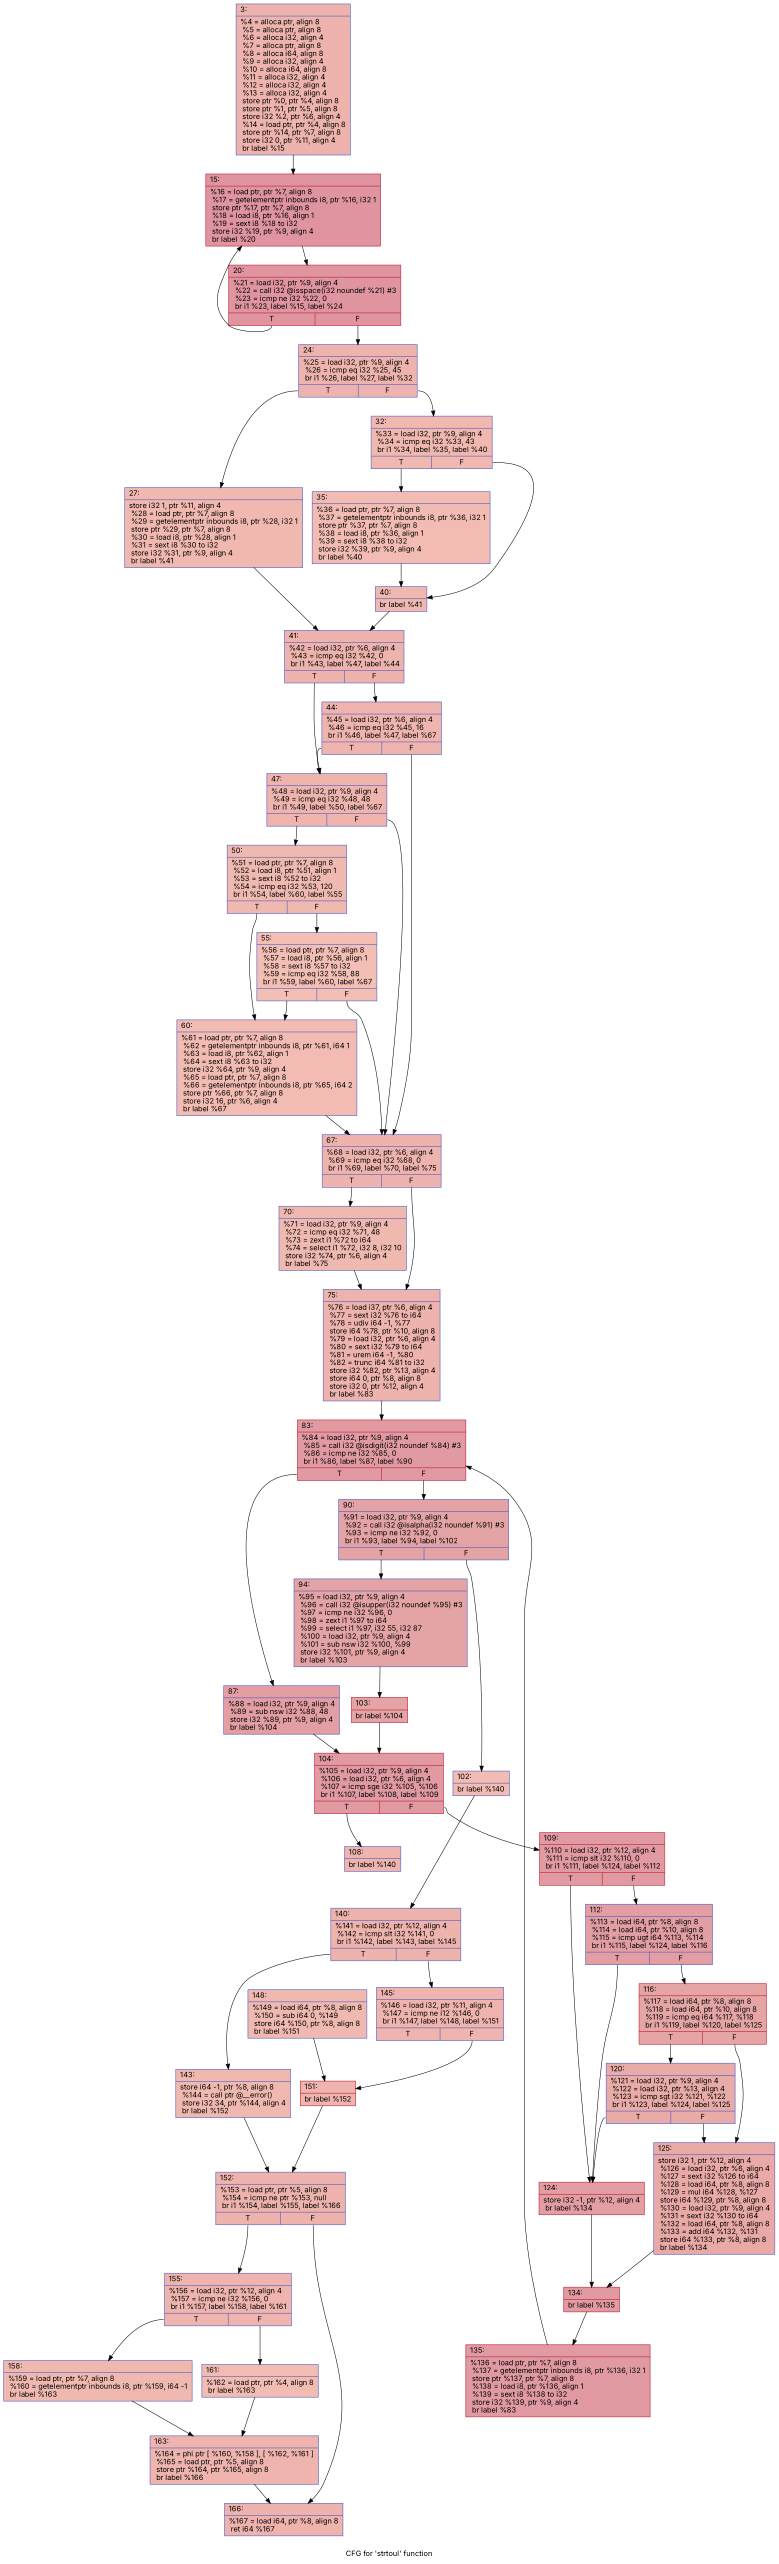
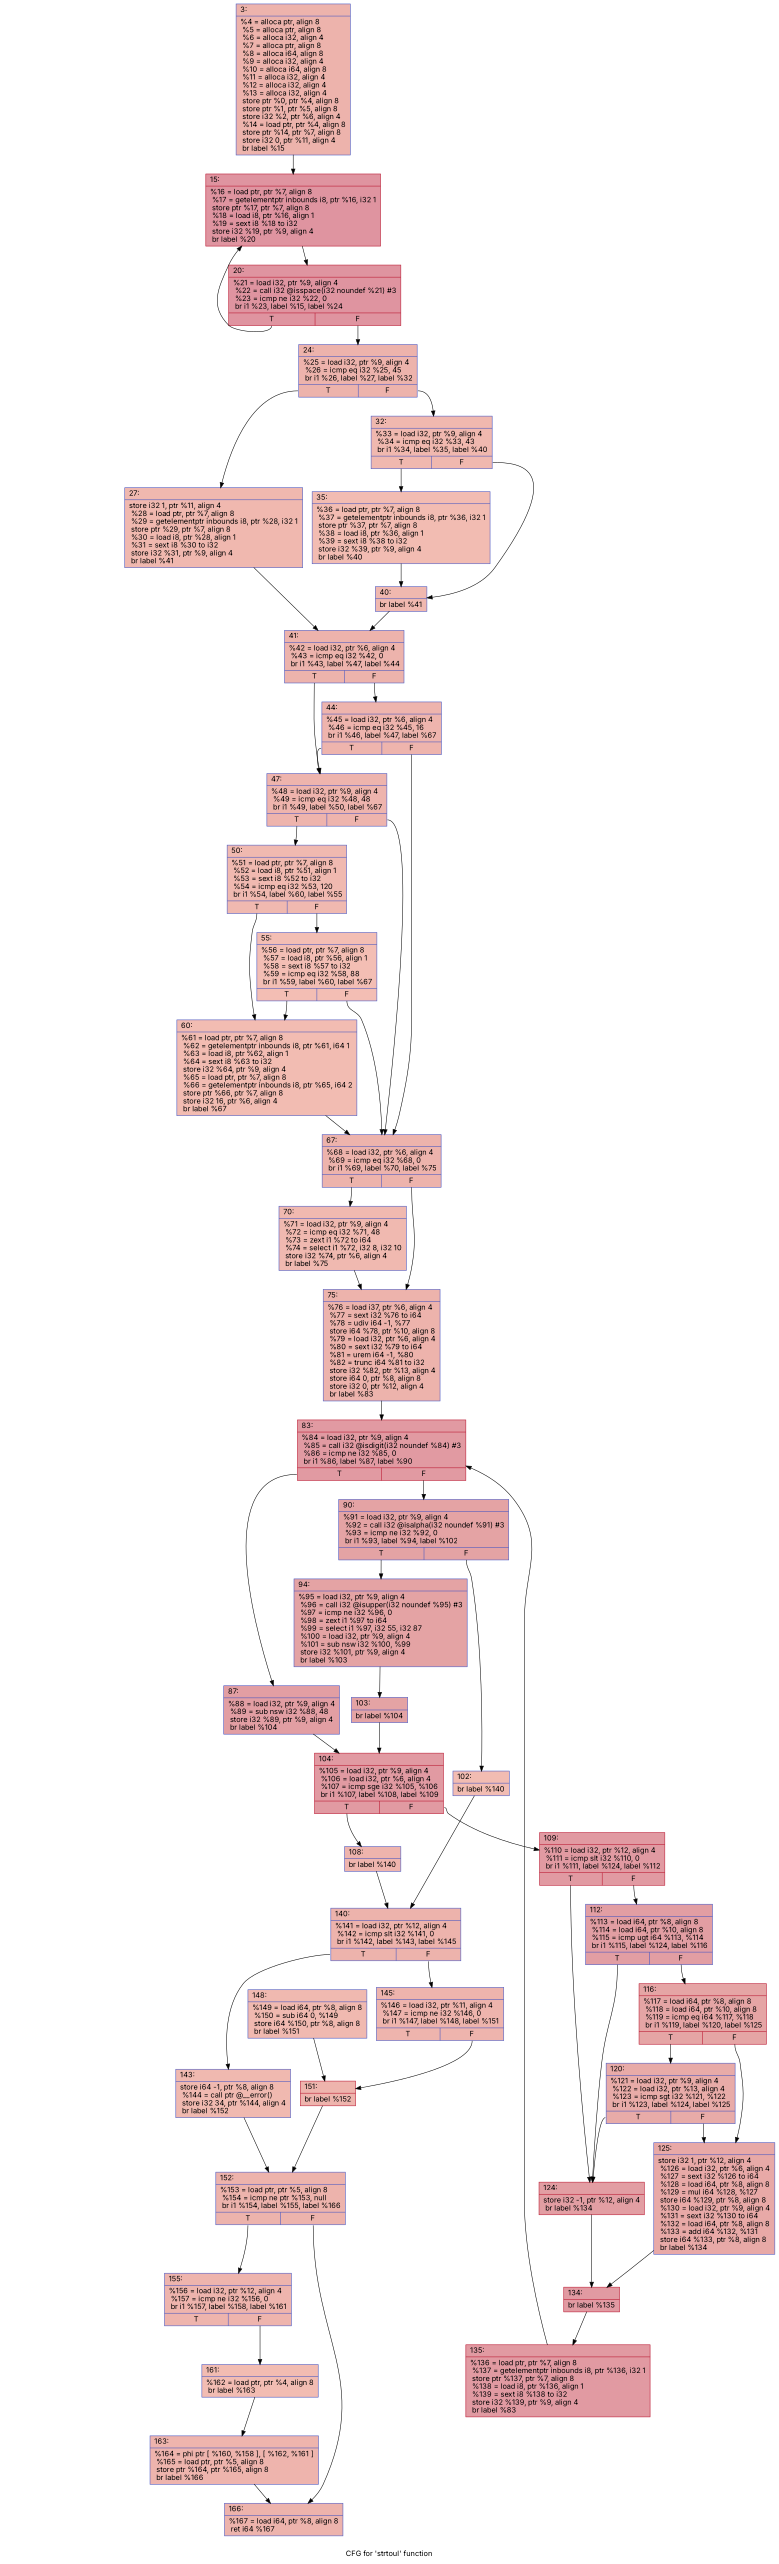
(380, 1710) -> (380, 1710)
none -> (381, 1887)
(430, 2013) -> (431, 2013)
(98, 2381) -> none
